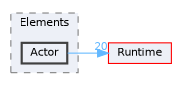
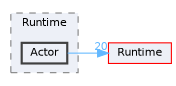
(44, 23) -> (44, 23)
